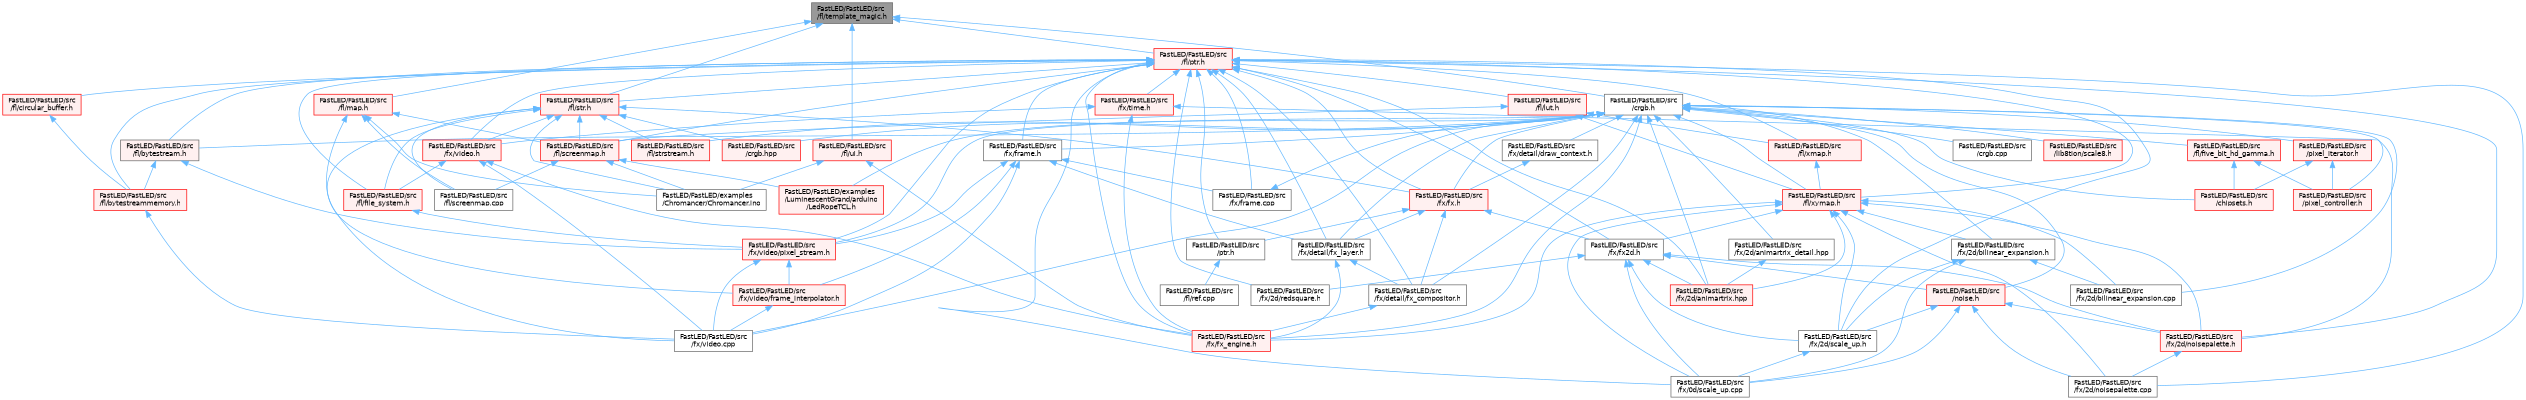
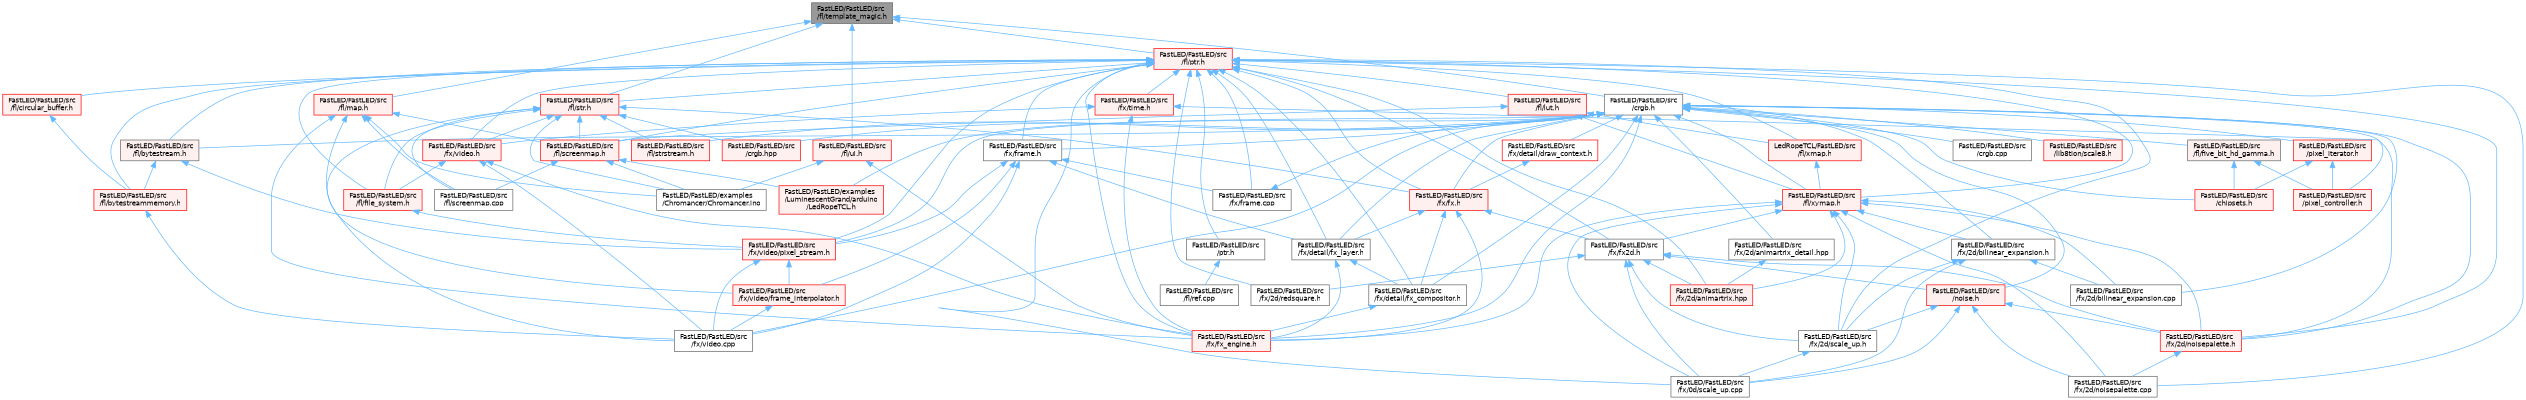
(1550, 150) -> (1550, 150)
(1815, 150) -> (1815, 150)
(2234, 150) -> (2234, 150)
(1680, 203) -> (2417, 146)
(1334, 225) -> (1470, 307)
none -> (651, 308)
